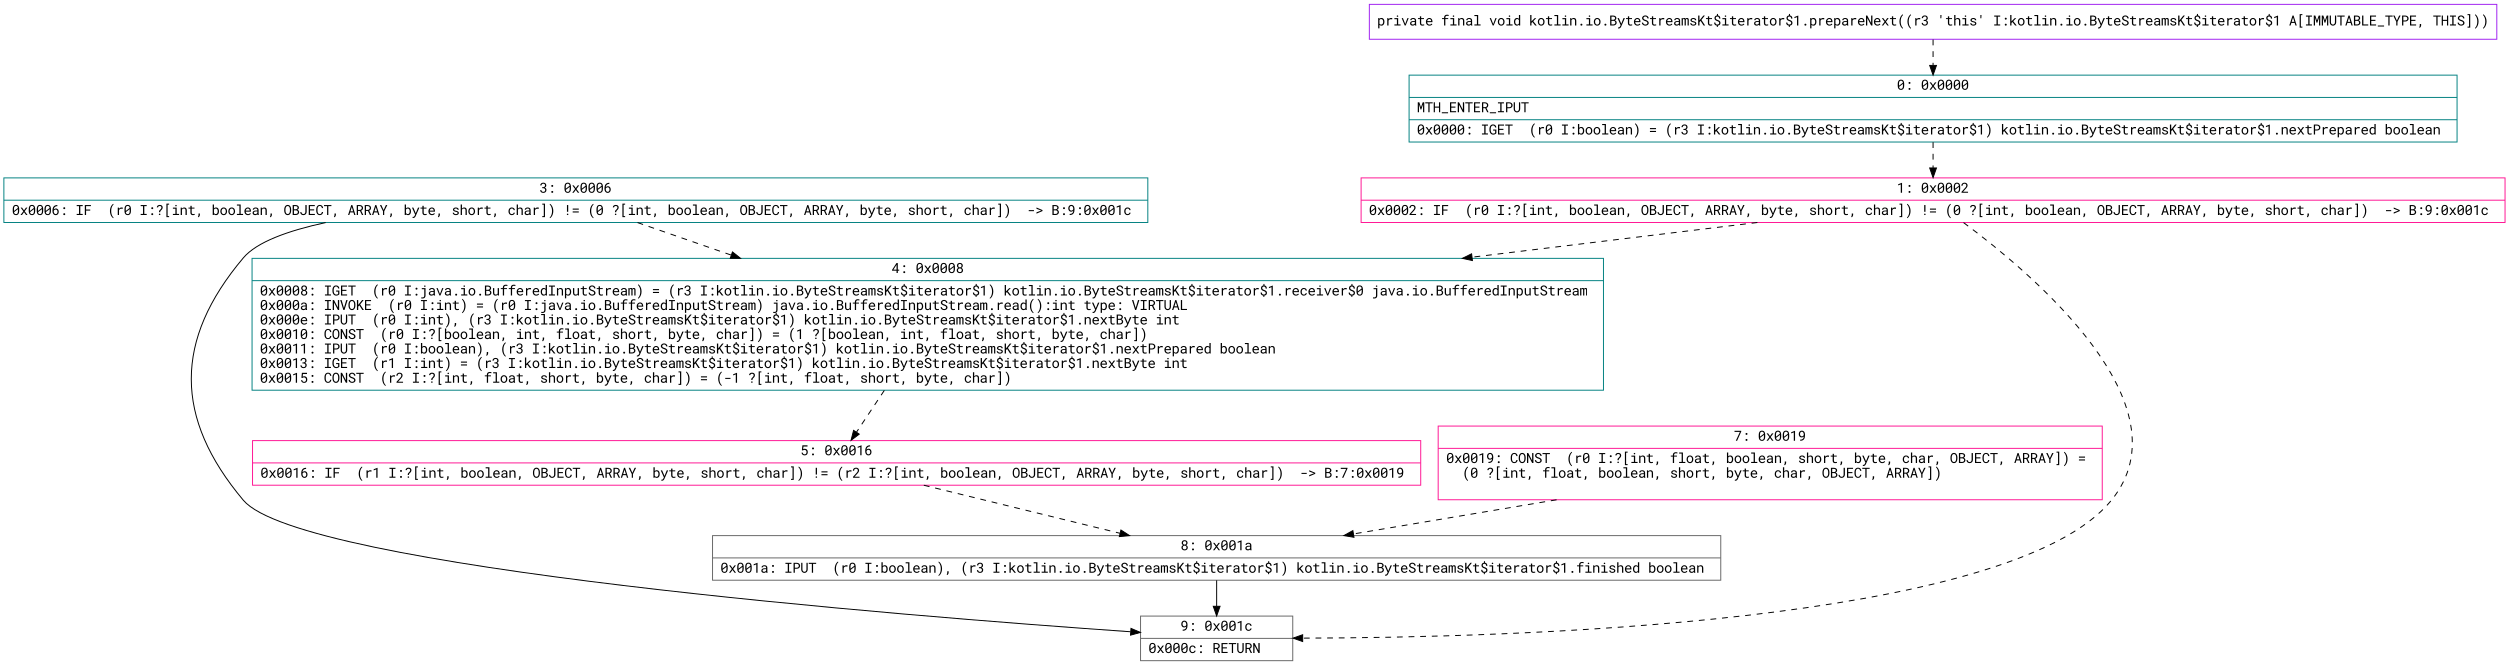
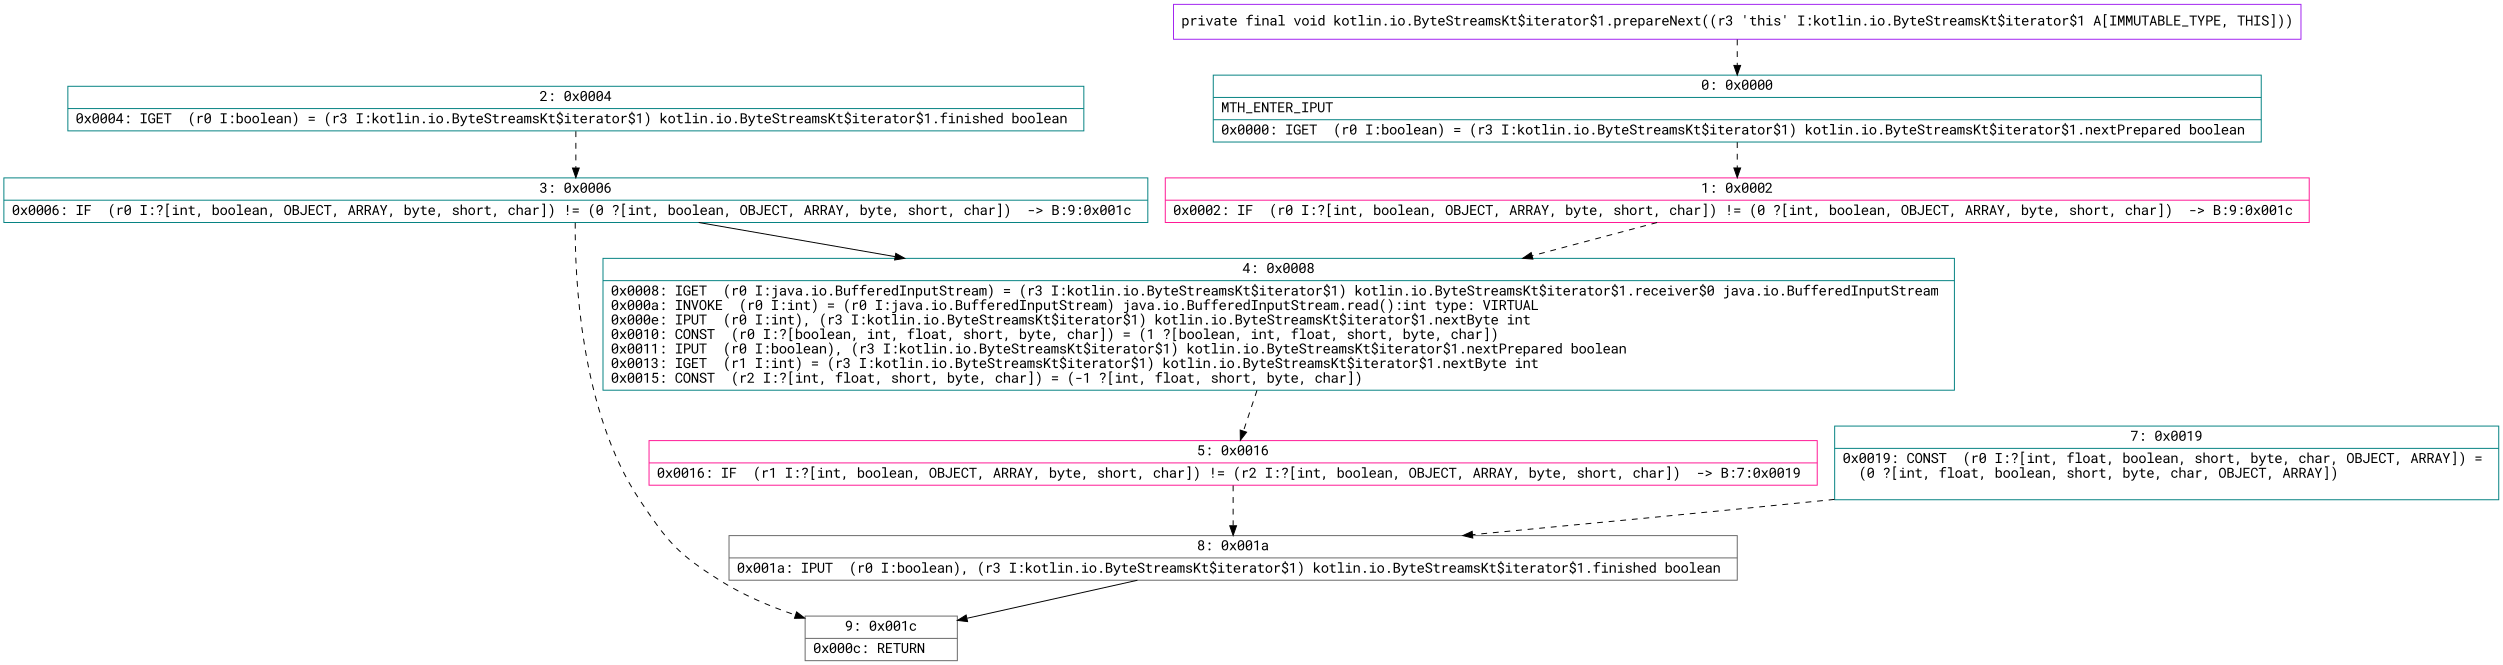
none -> (576, 109)
(684, 239) -> (797, 240)
(1770, 463) -> (2167, 463)
(503, 569) -> (618, 460)
(1890, 593) -> none
